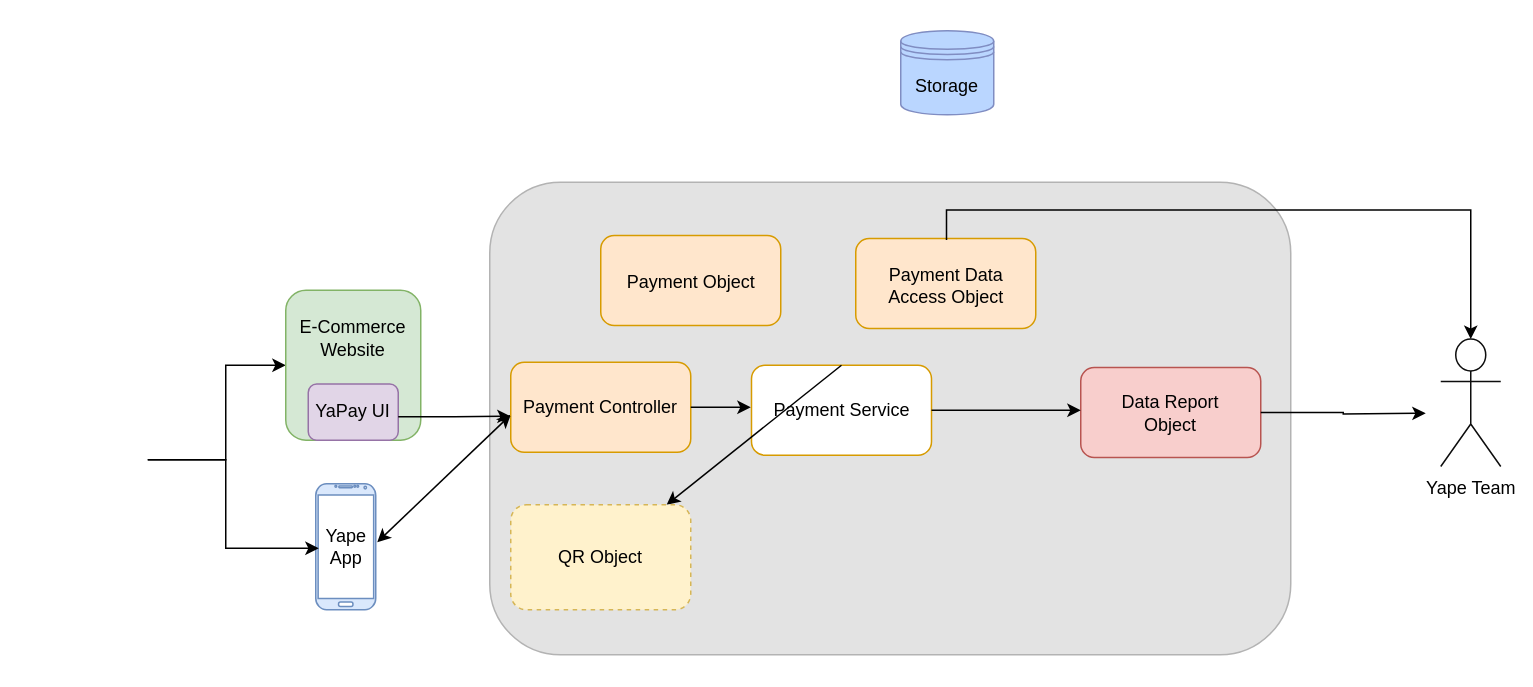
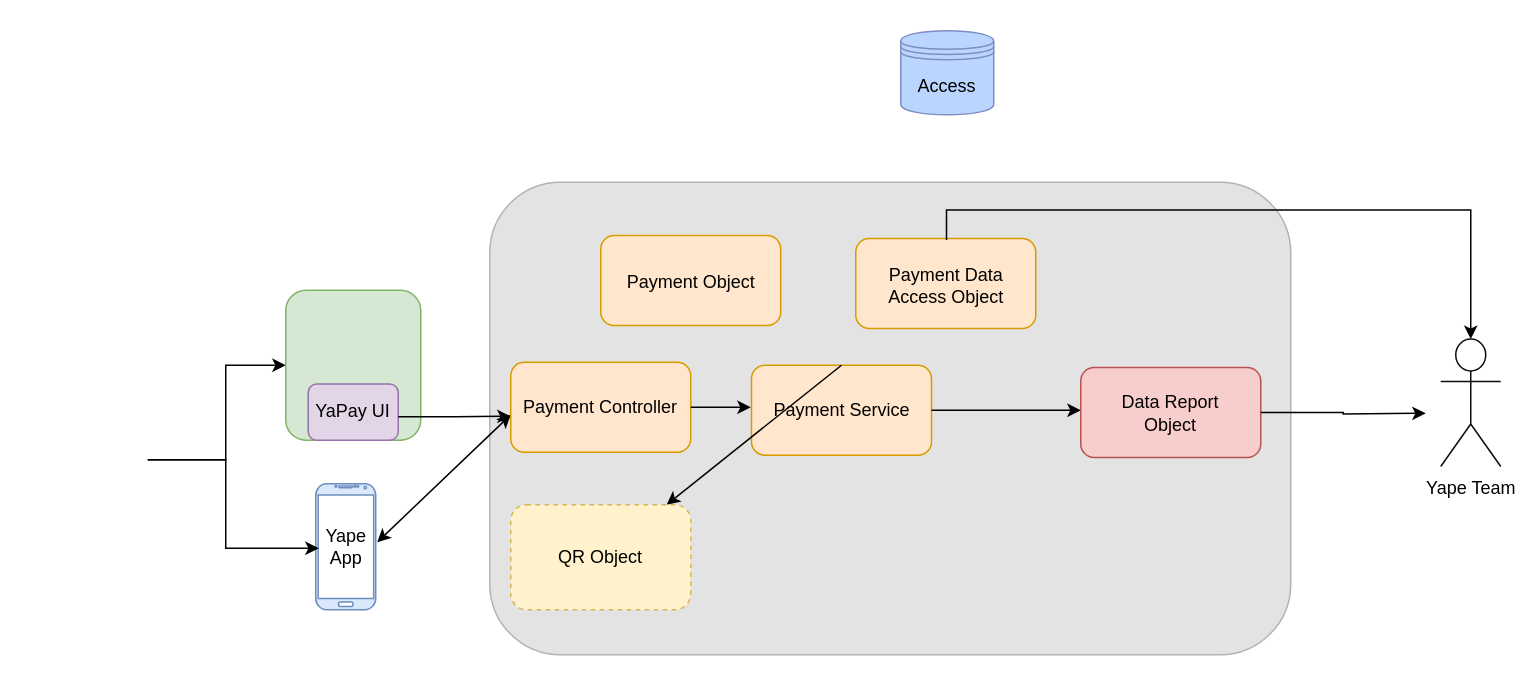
(947, 86) -> (947, 86)
(353, 338) -> none
(842, 410) -> (842, 410)
